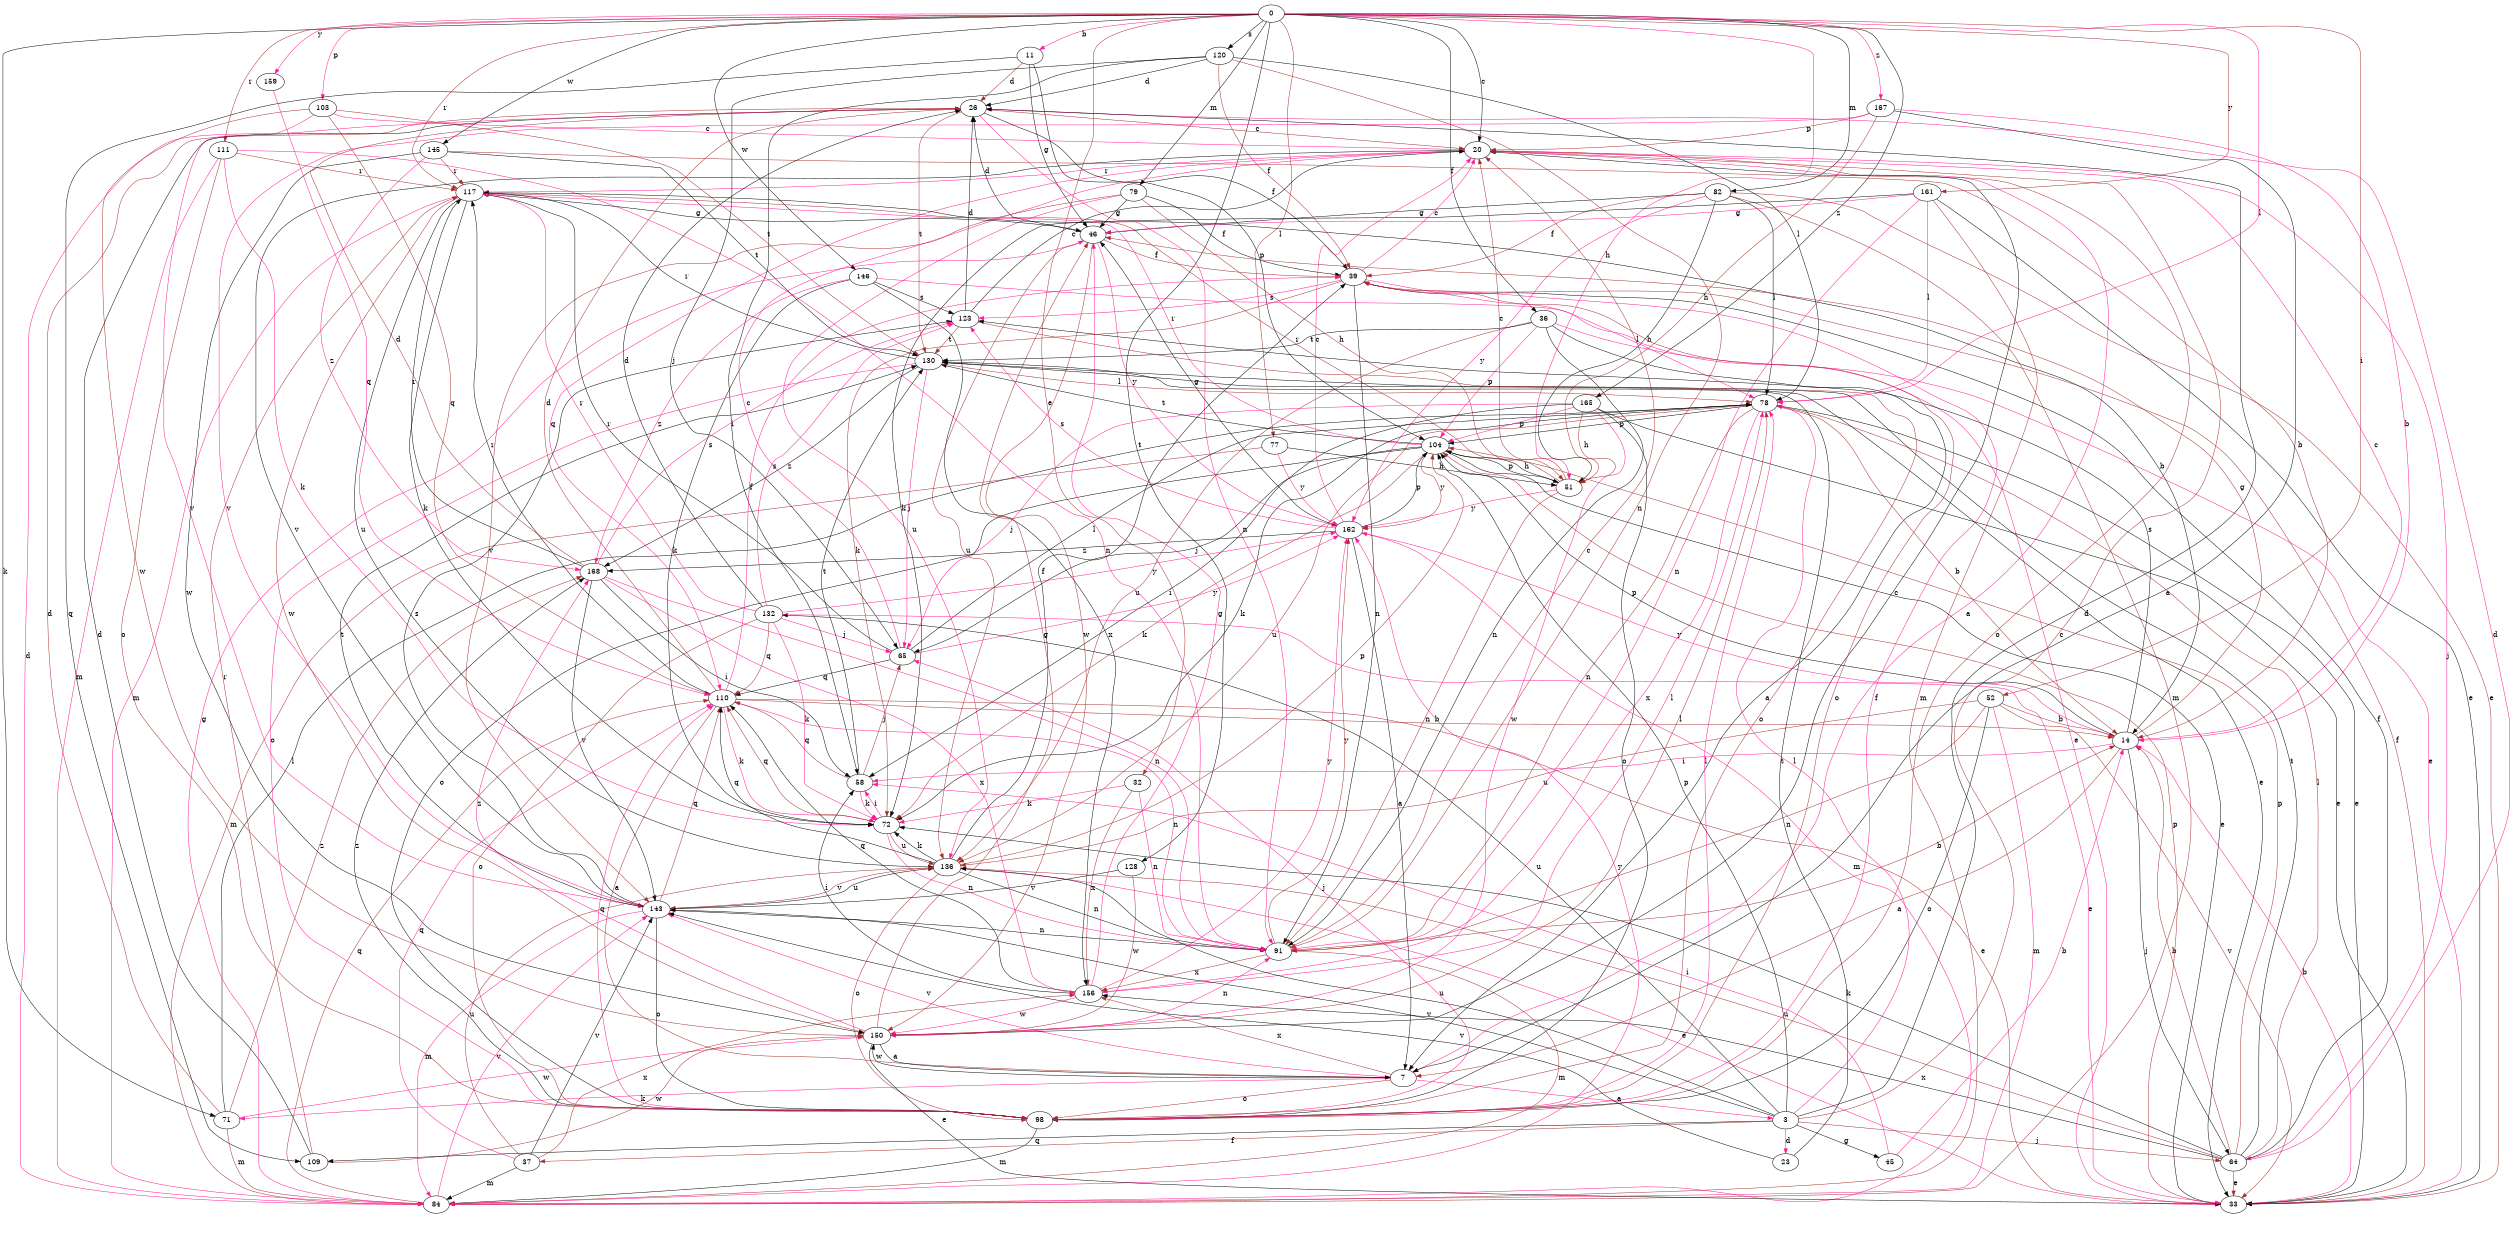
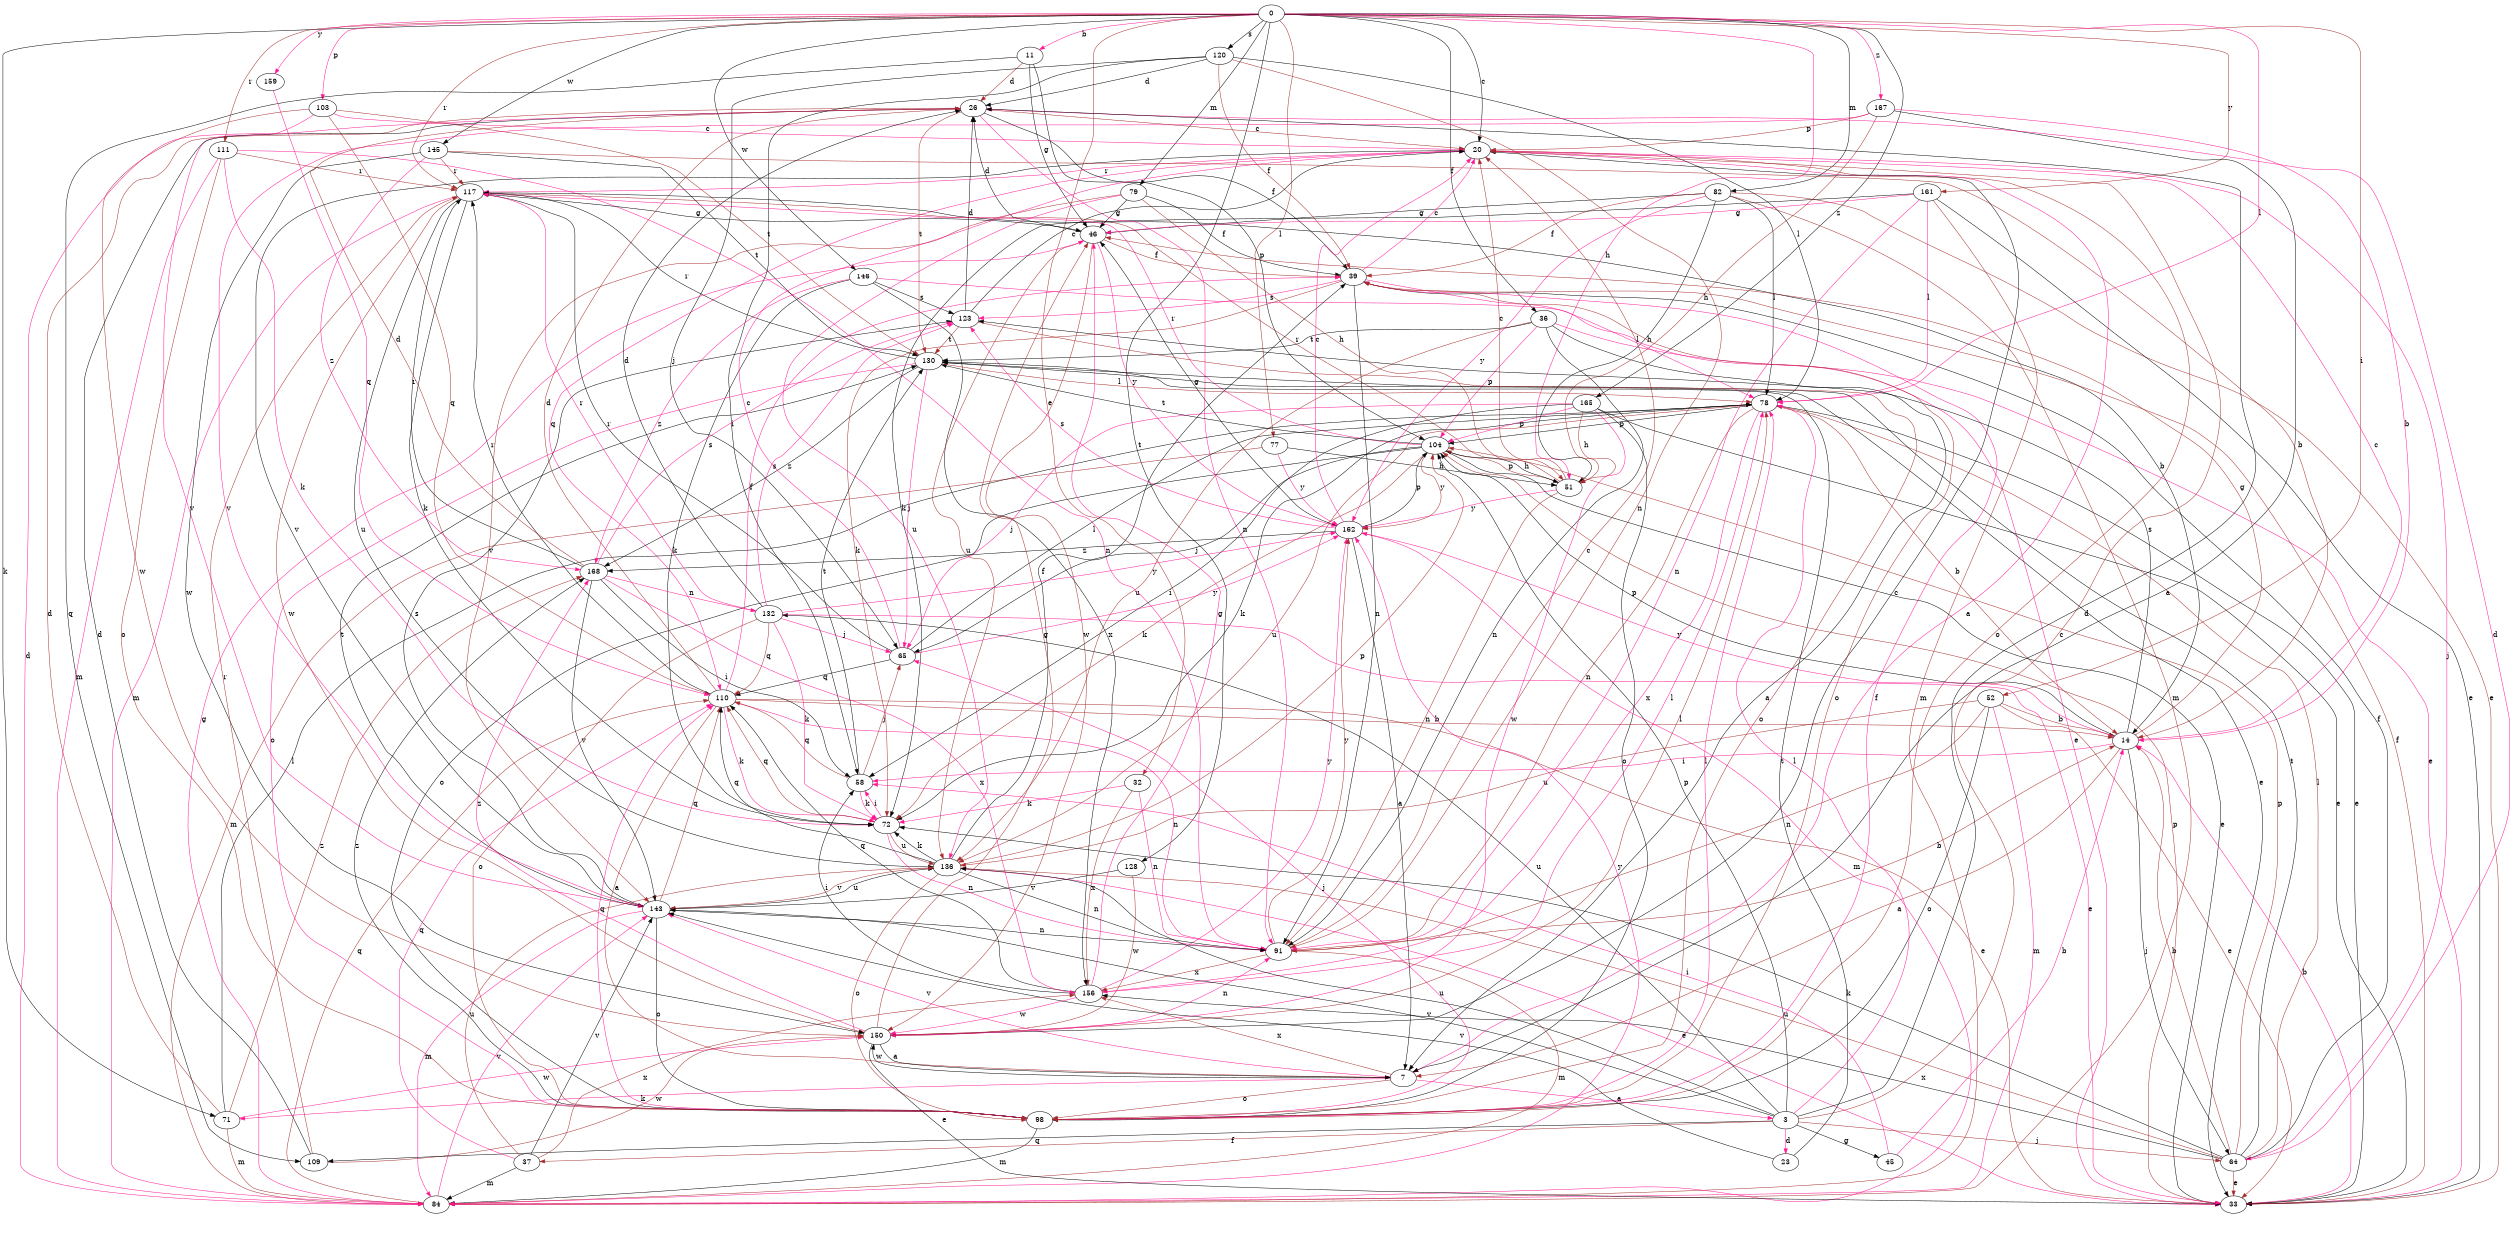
(1504, 468) -> (1504, 468)
(982, 698) -> (678, 594)
(2230, 952) -> (2230, 952)
